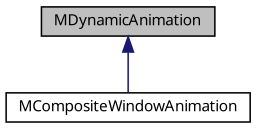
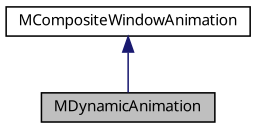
(128, 72) -> (128, 72)
